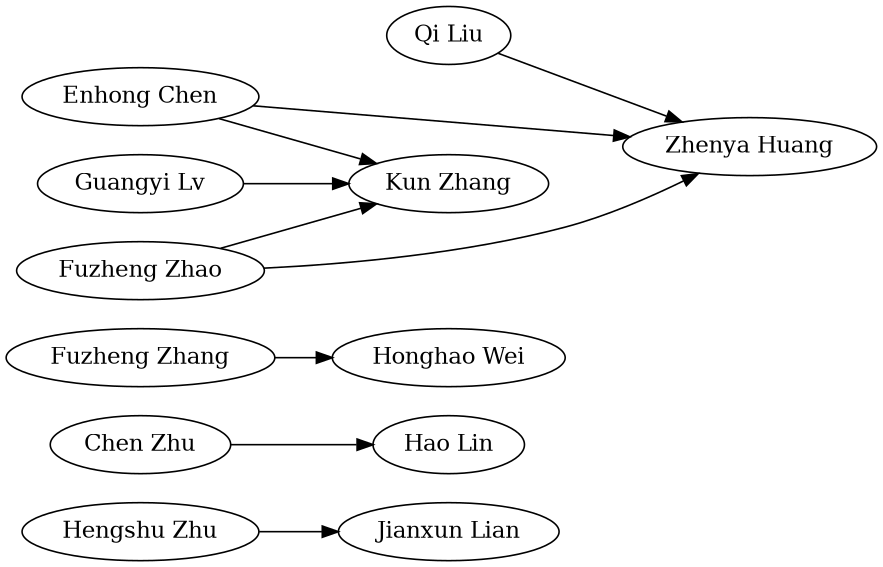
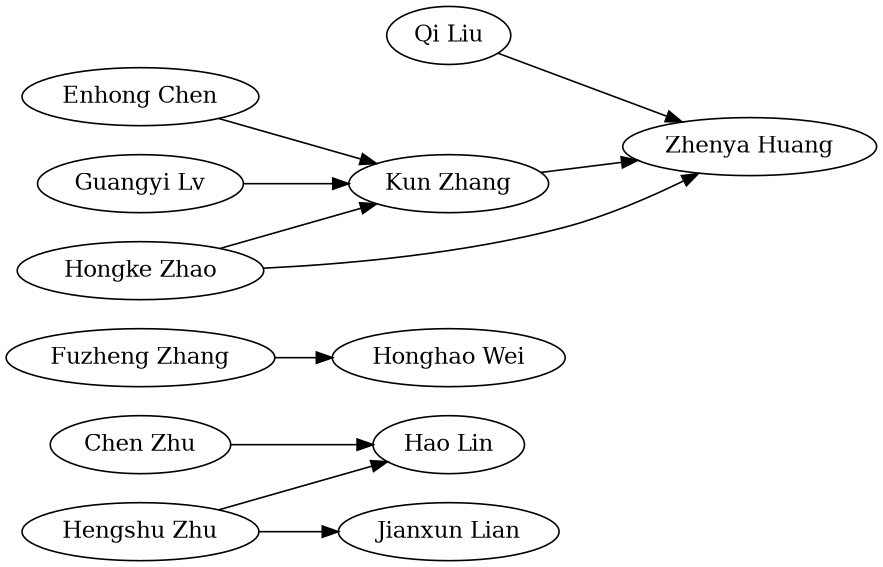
(433, 121) -> (581, 167)
(140, 271) -> (140, 271)
none -> (295, 488)
